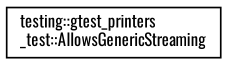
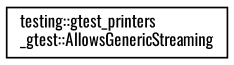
(114, 33) -> (117, 33)
